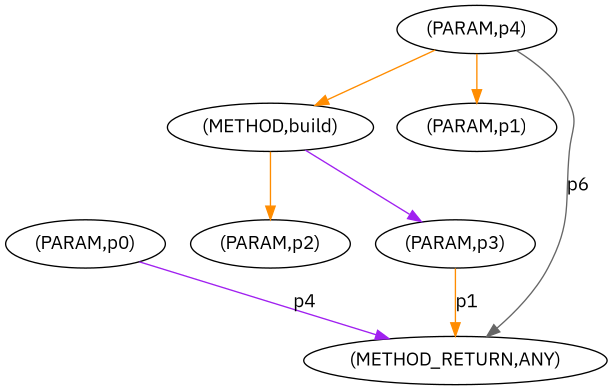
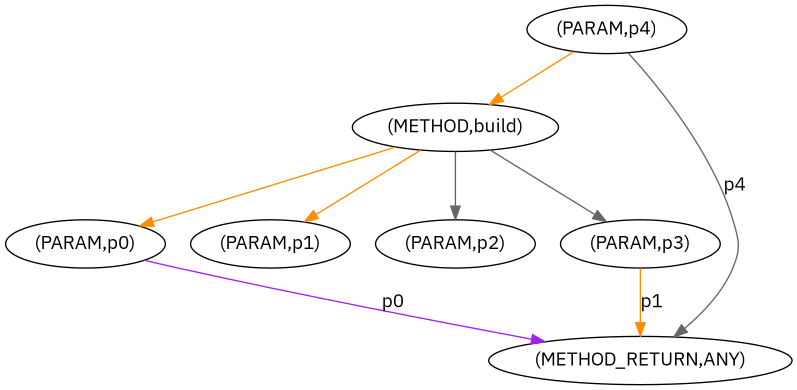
(477, 72) -> (368, 182)
(270, 179) -> (455, 179)
(357, 182) -> (542, 182)
none -> (274, 184)
(578, 186) -> (735, 186)
(305, 302) -> (393, 302)
